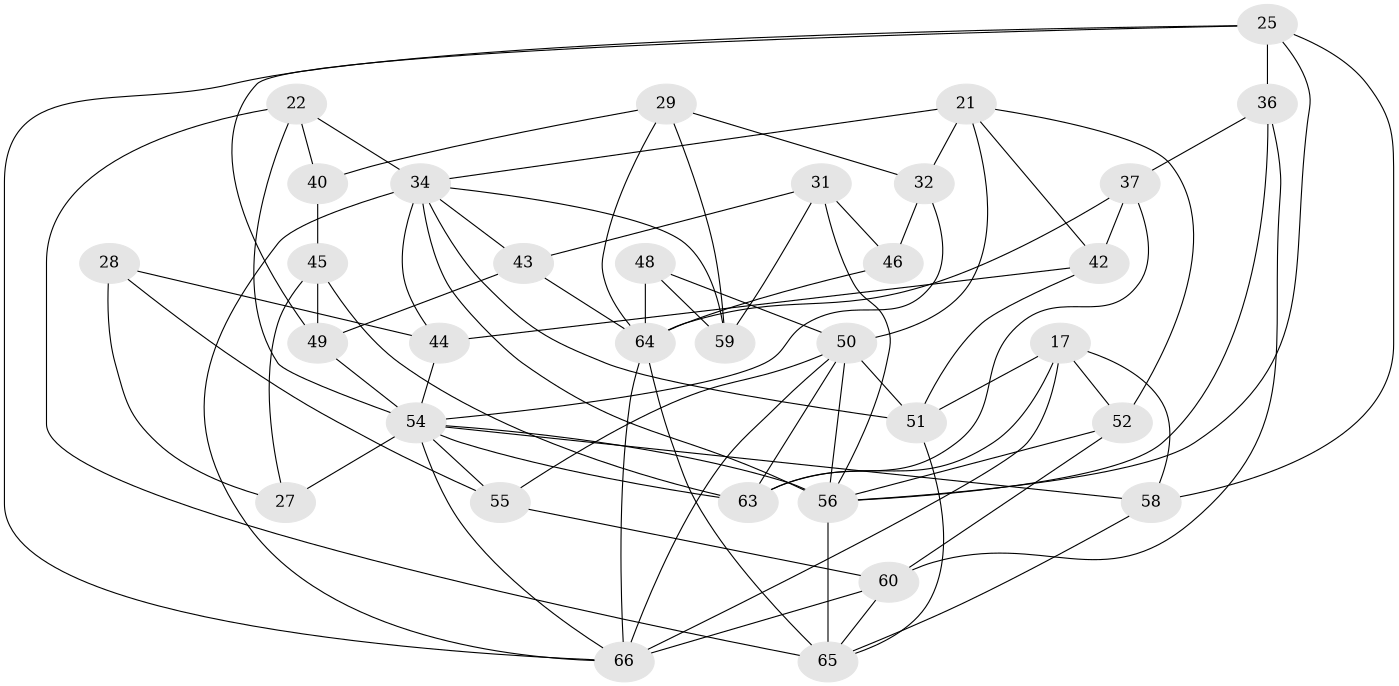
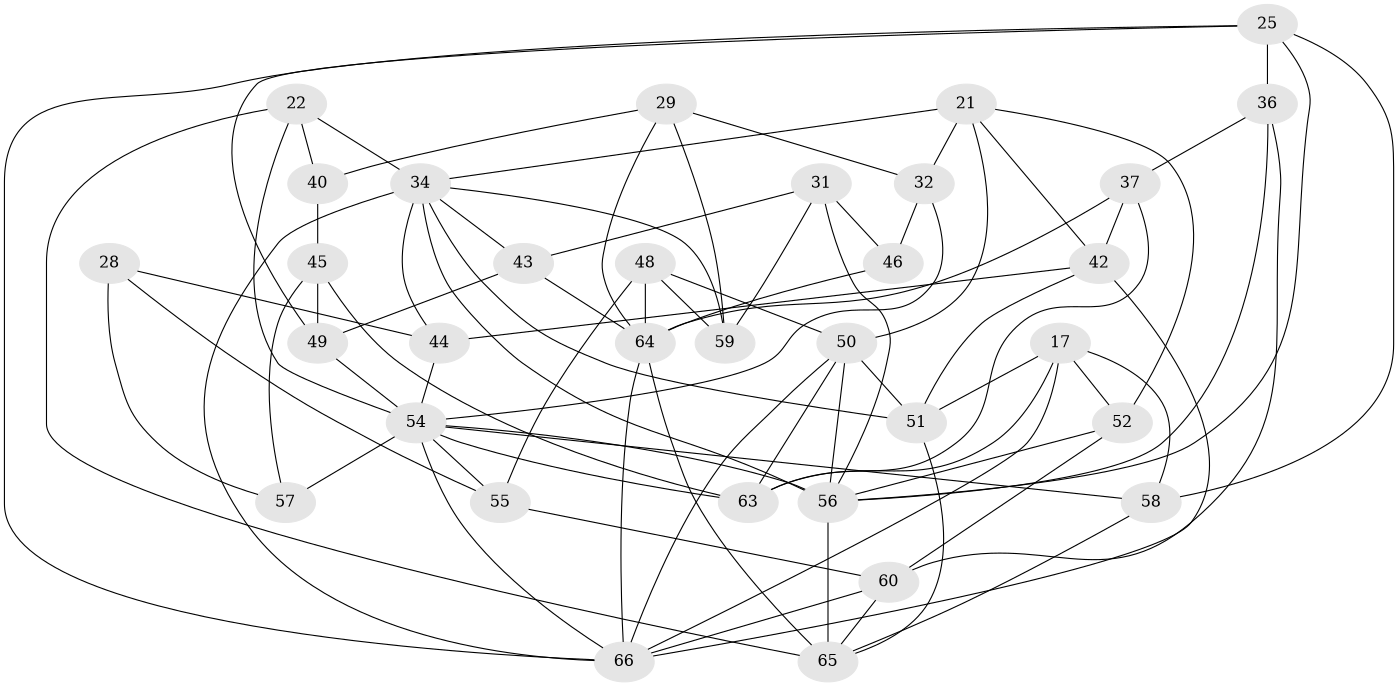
(673, 403) -> (562, 377)
(286, 503) -> (286, 503)
none -> (1059, 573)
